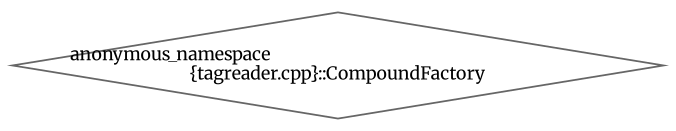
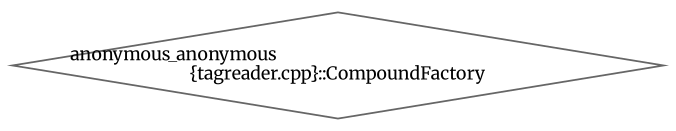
(338, 65) -> (338, 65)
